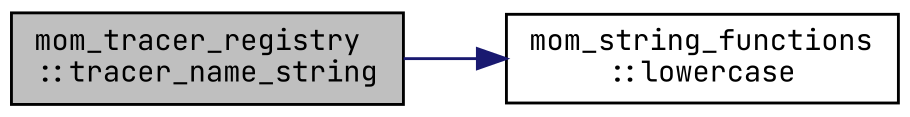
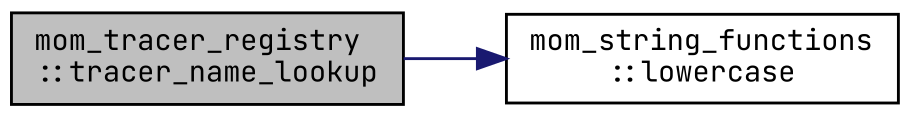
(207, 59) -> (207, 59)
